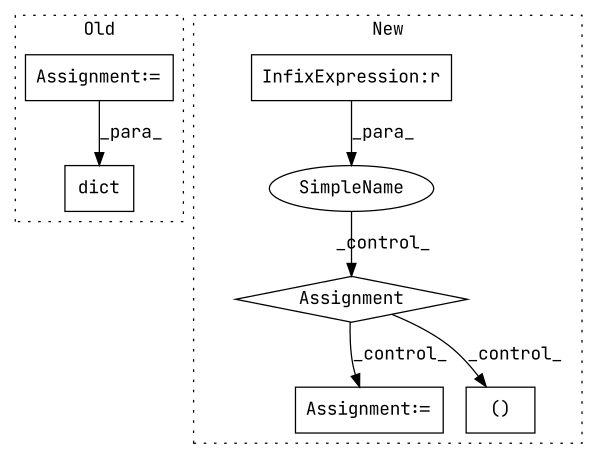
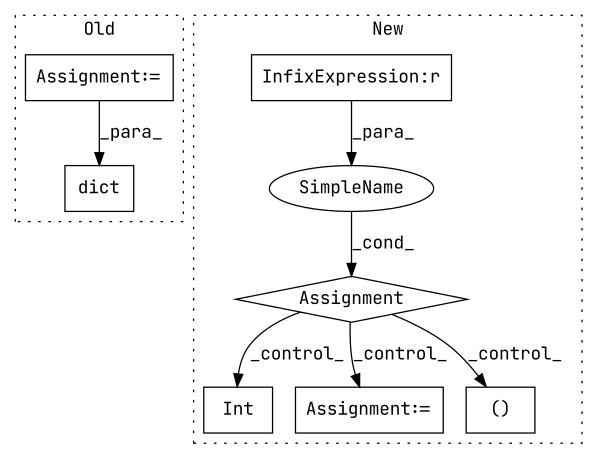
(383, 244) -> (383, 244)
none -> (238, 410)
